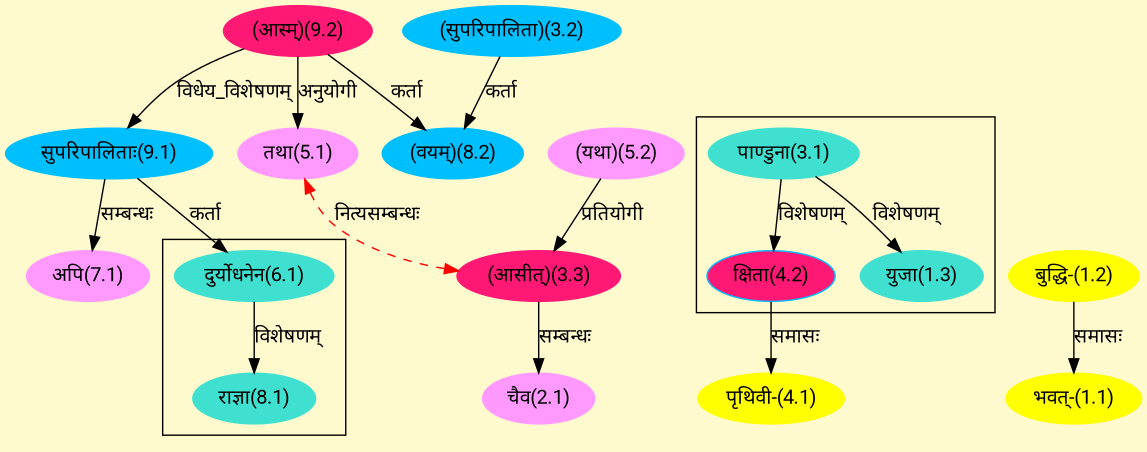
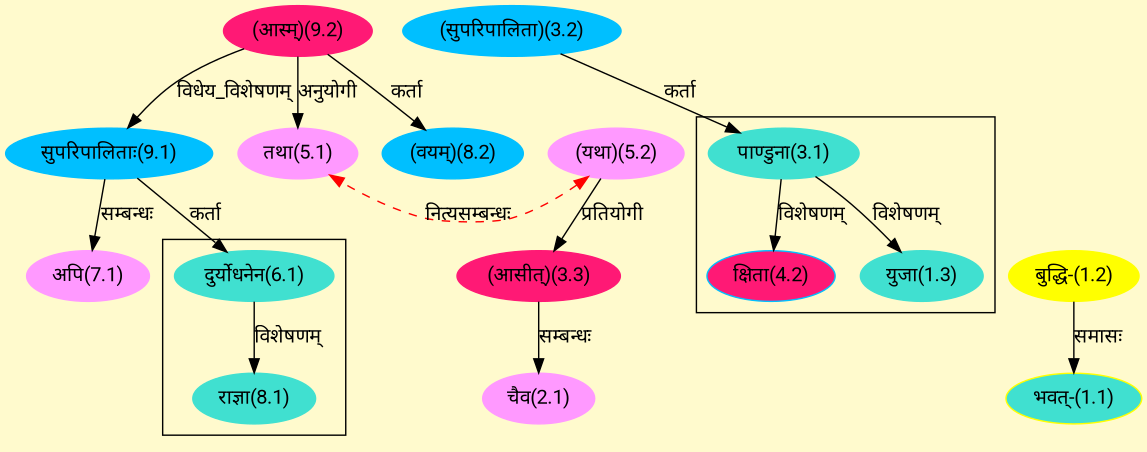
(486, 86) -> (644, 90)
(368, 246) -> (460, 222)
(771, 399) -> none
(1074, 399) -> (1074, 399)
